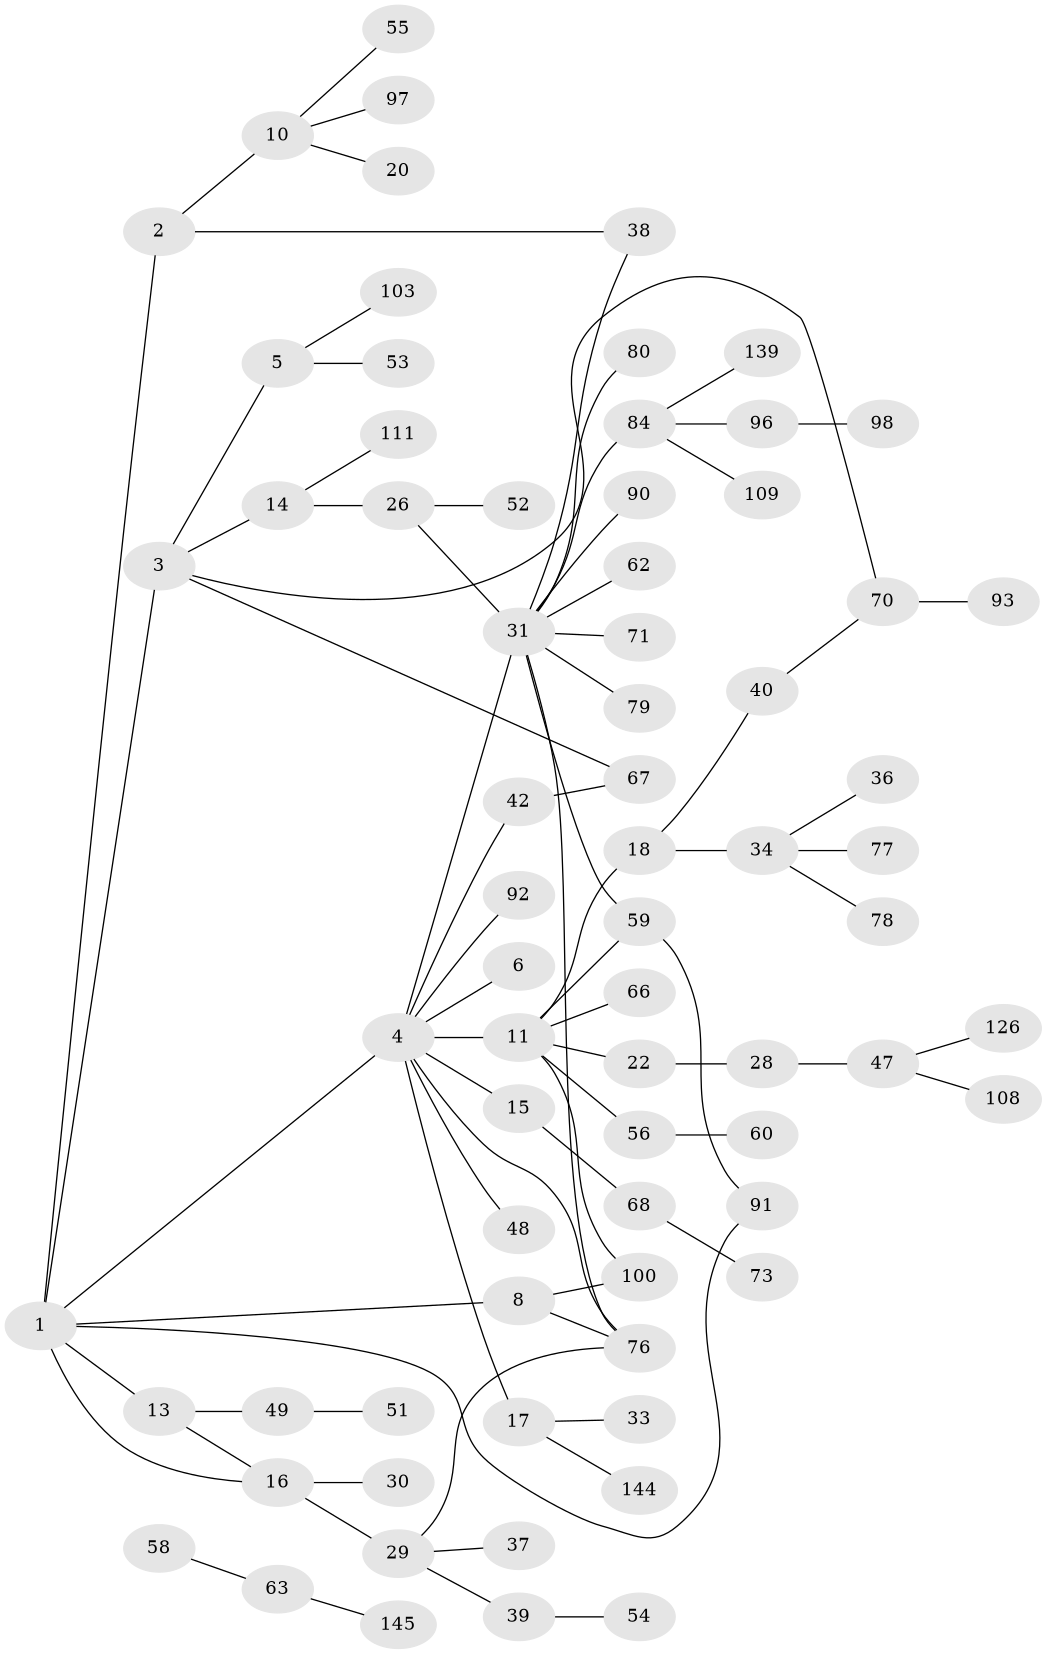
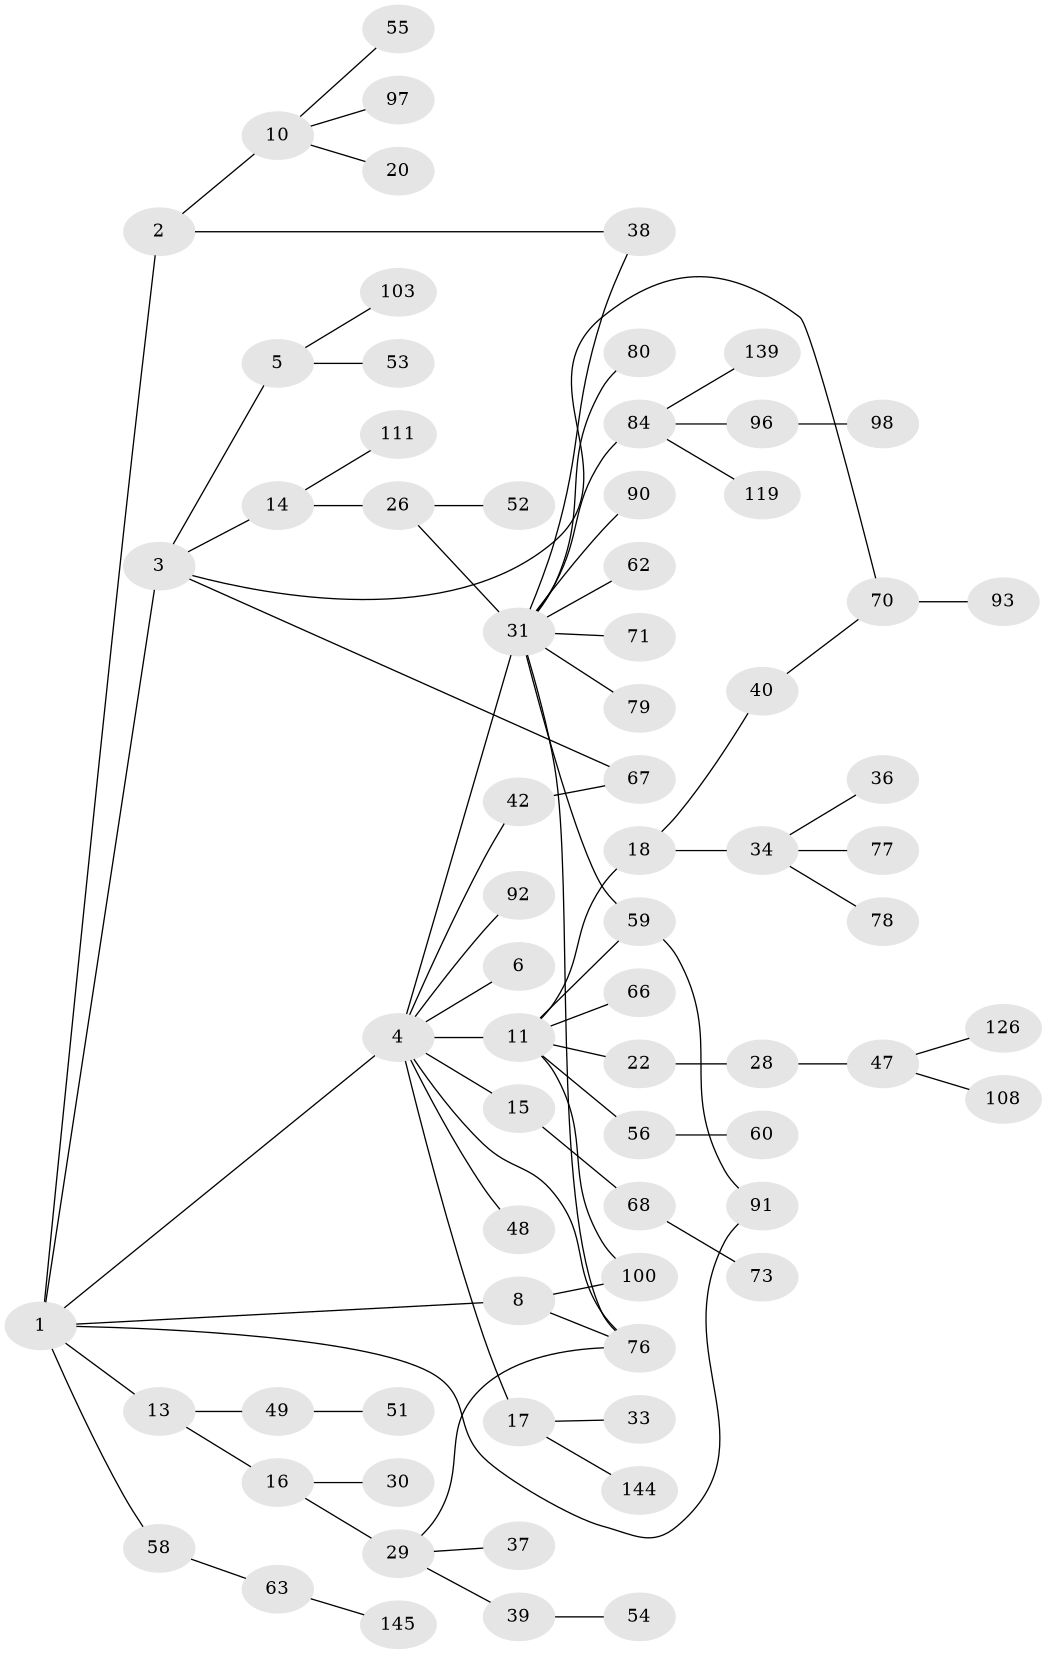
(762, 495) -> (762, 495)
(124, 1447) -> (94, 1440)
